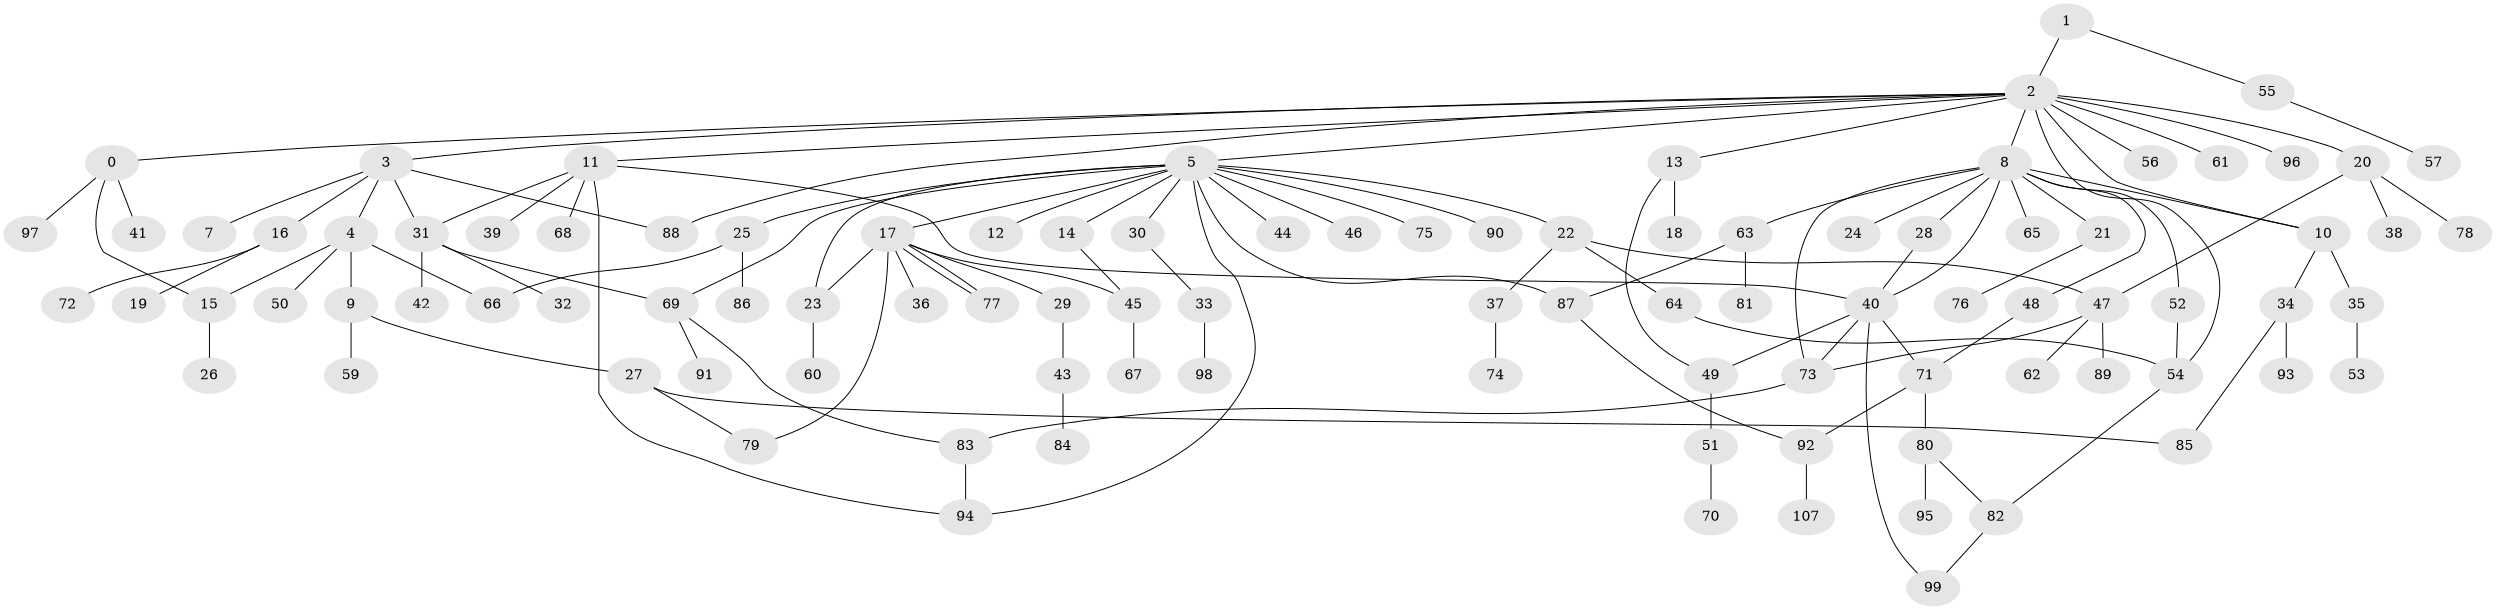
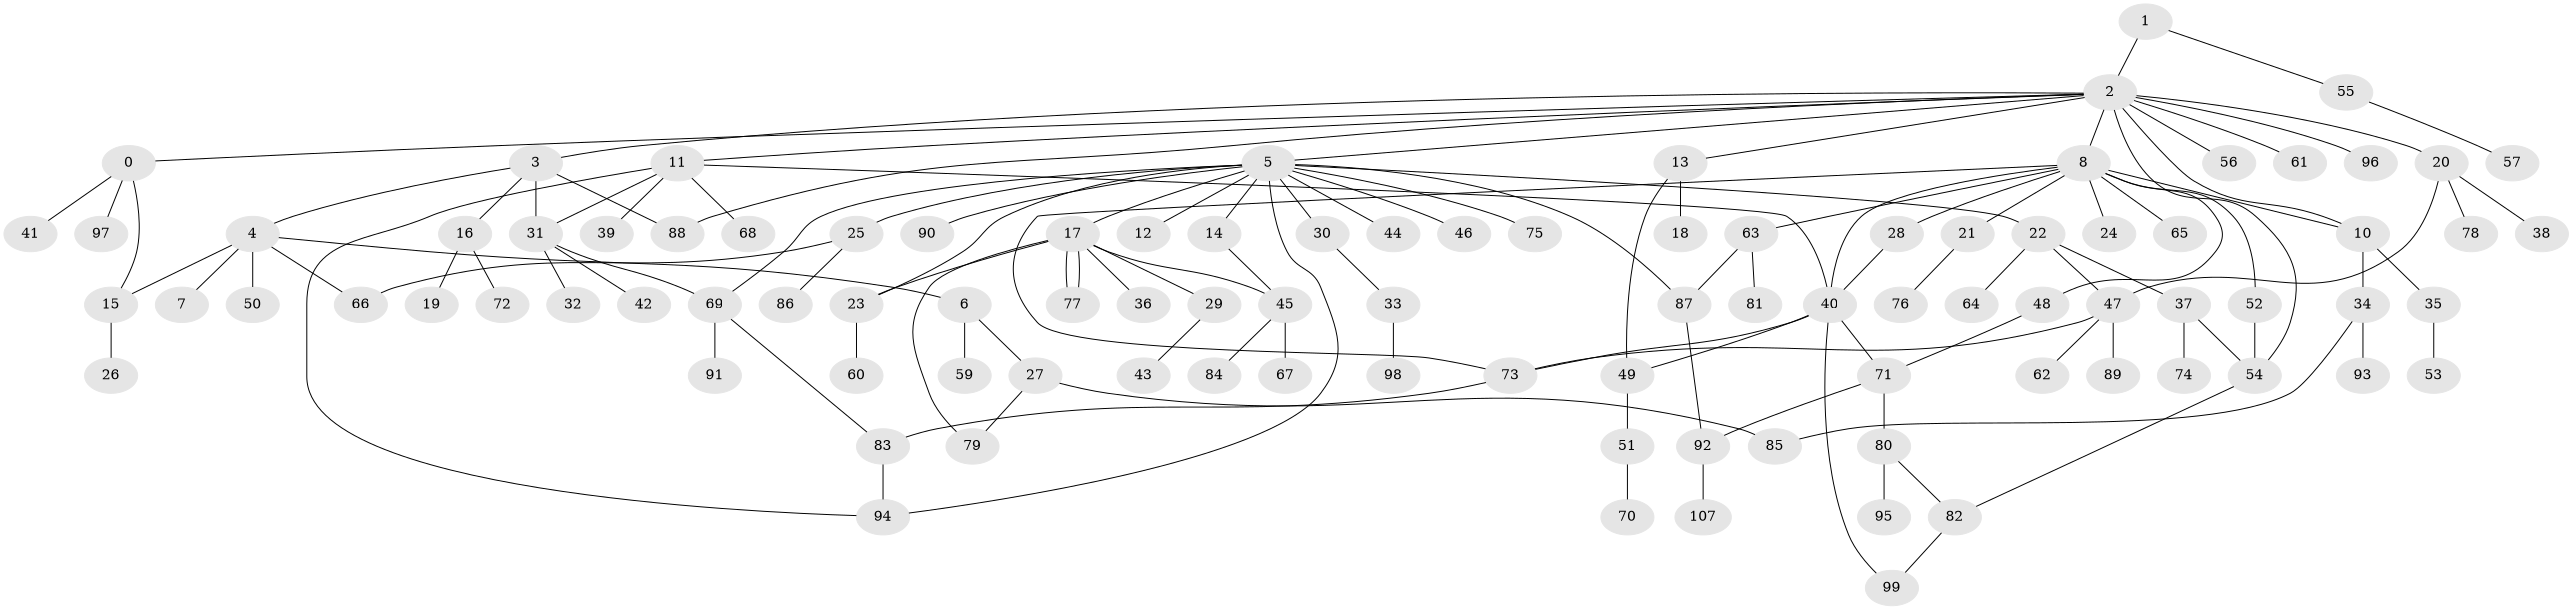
(296, 196) -> (217, 269)
(351, 305) -> (965, 305)
(1925, 341) -> (2219, 340)
(1063, 410) -> (1250, 340)
